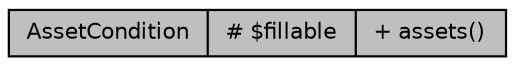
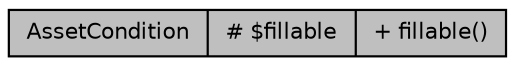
(430, 32) -> (431, 32)
